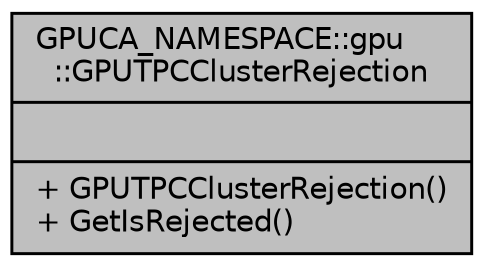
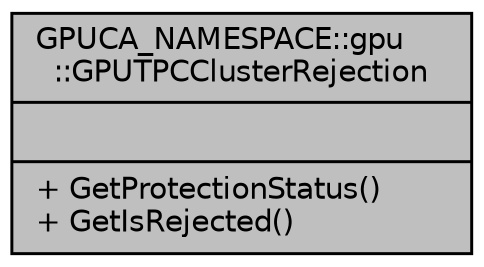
(242, 190) -> (209, 190)
